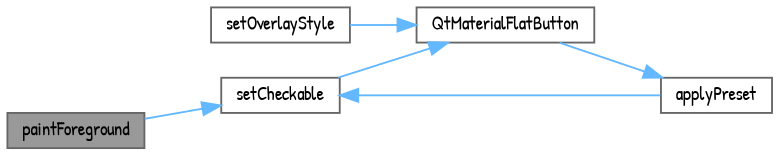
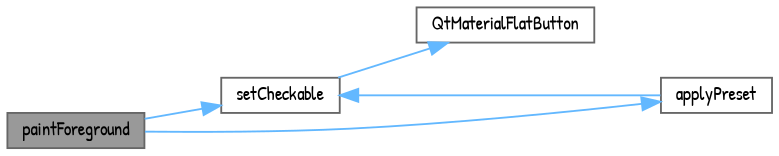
(280, 25) -> none
(602, 57) -> (394, 126)
